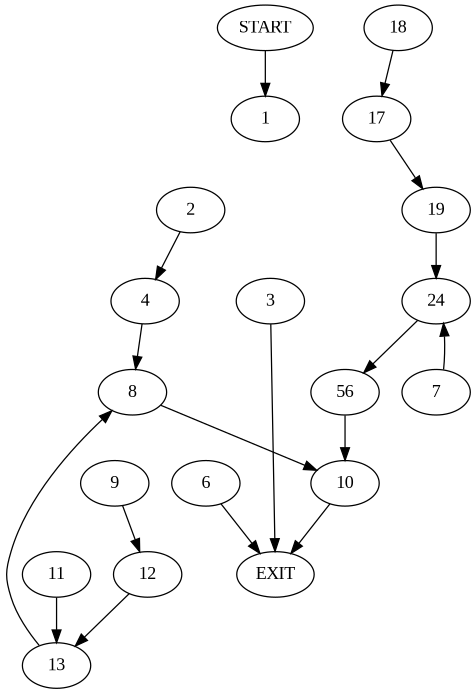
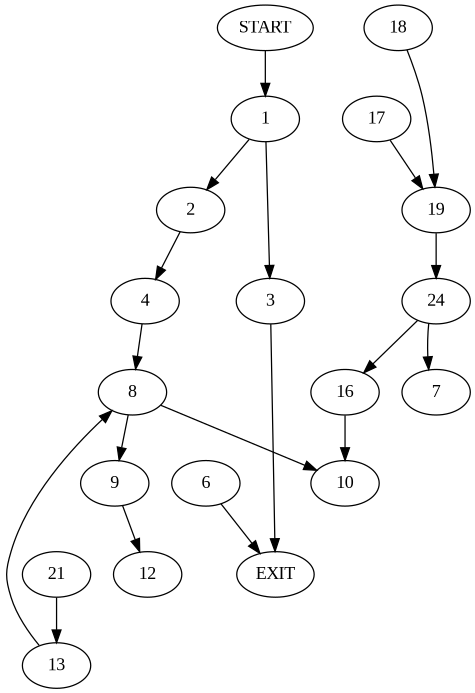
(389, 67) -> (425, 111)
none -> (232, 159)
none -> (268, 204)
(445, 353) -> (428, 340)
(345, 392) -> (345, 392)
none -> (125, 431)
(314, 524) -> none
(57, 574) -> (57, 574)
(107, 615) -> none
